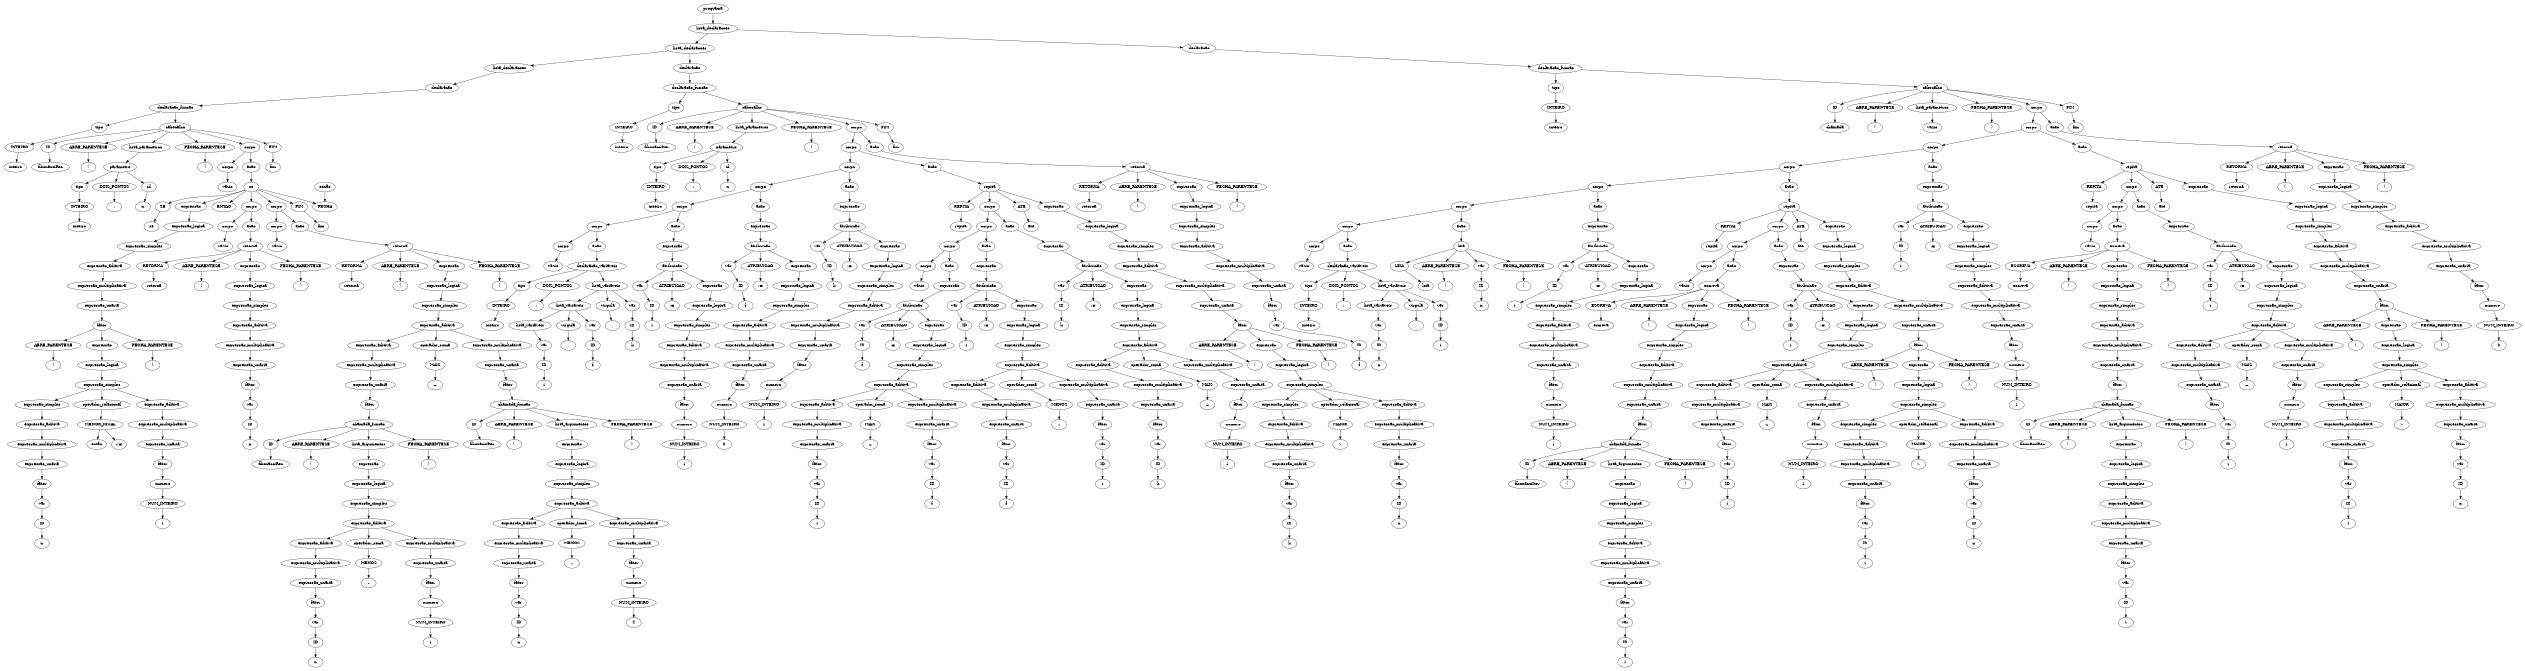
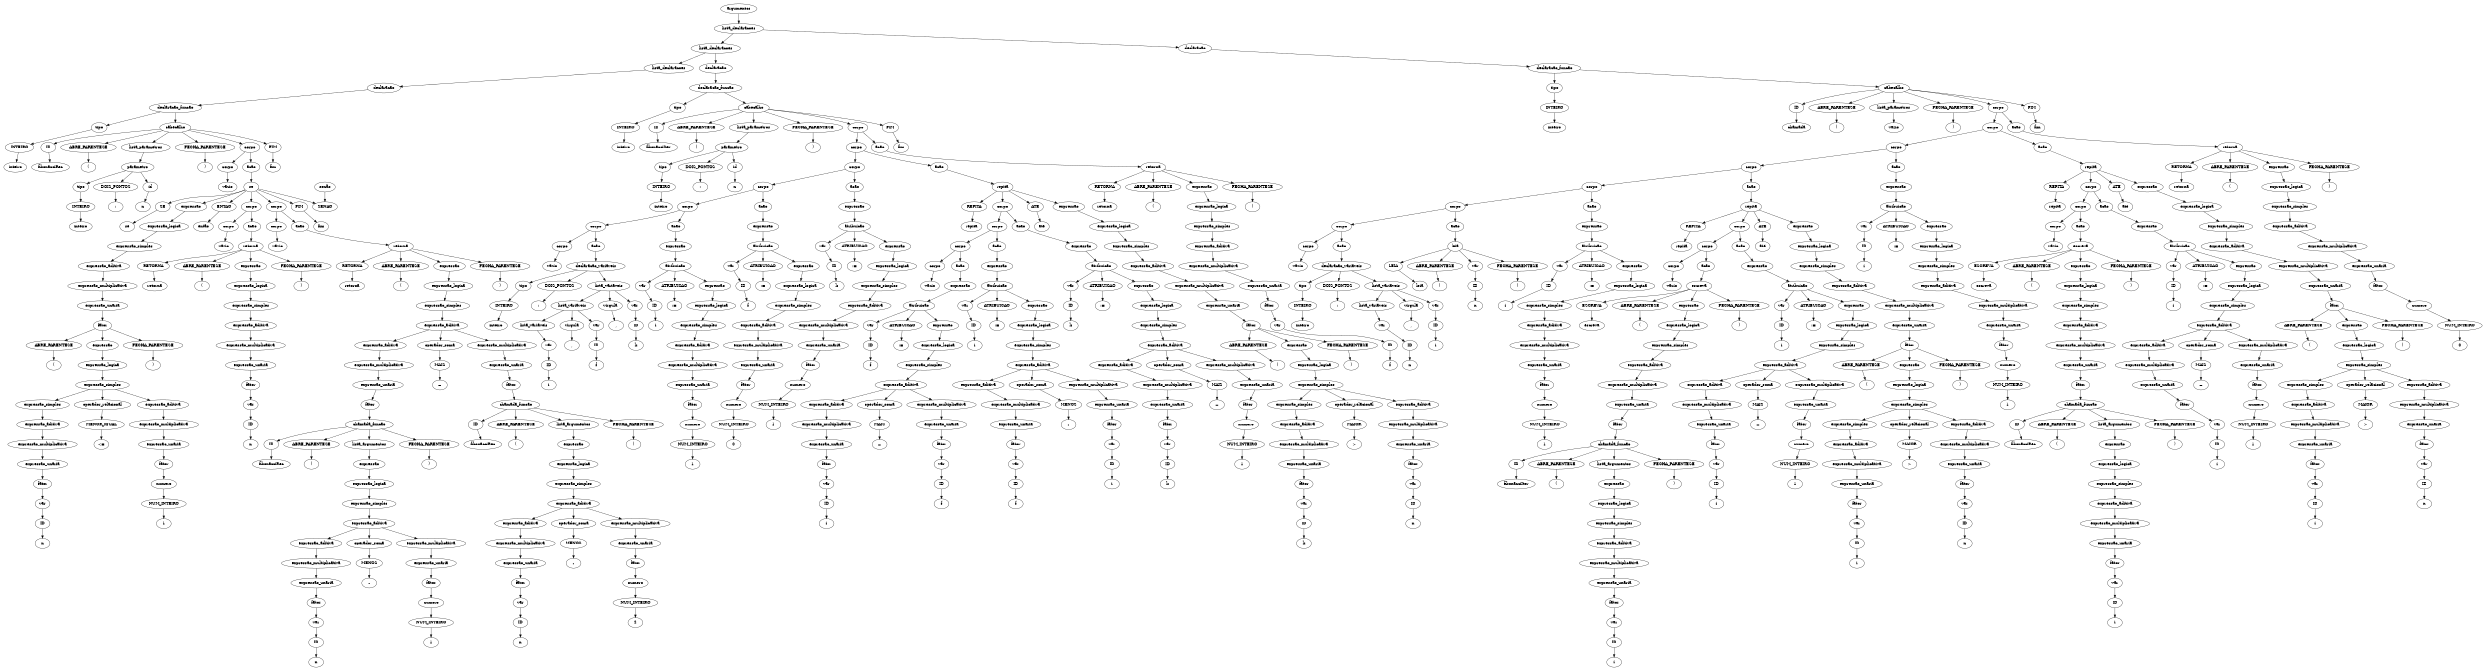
(713, 9) -> (739, 9)
(325, 207) -> (325, 207)
(99, 433) -> (215, 216)
